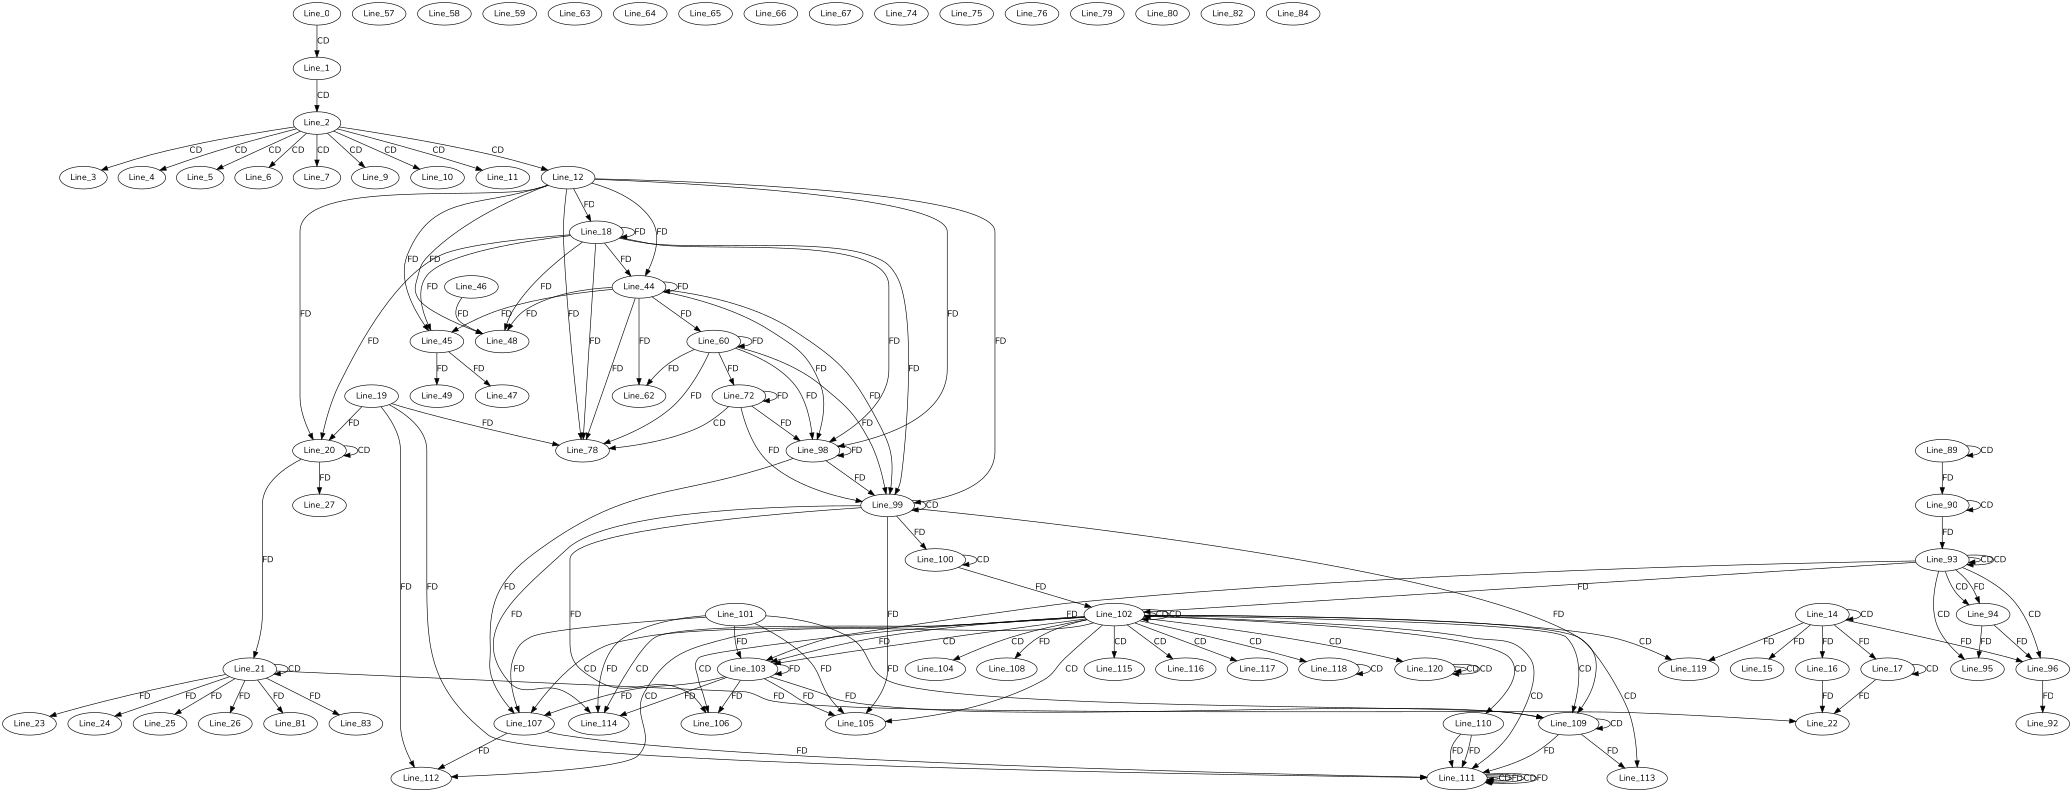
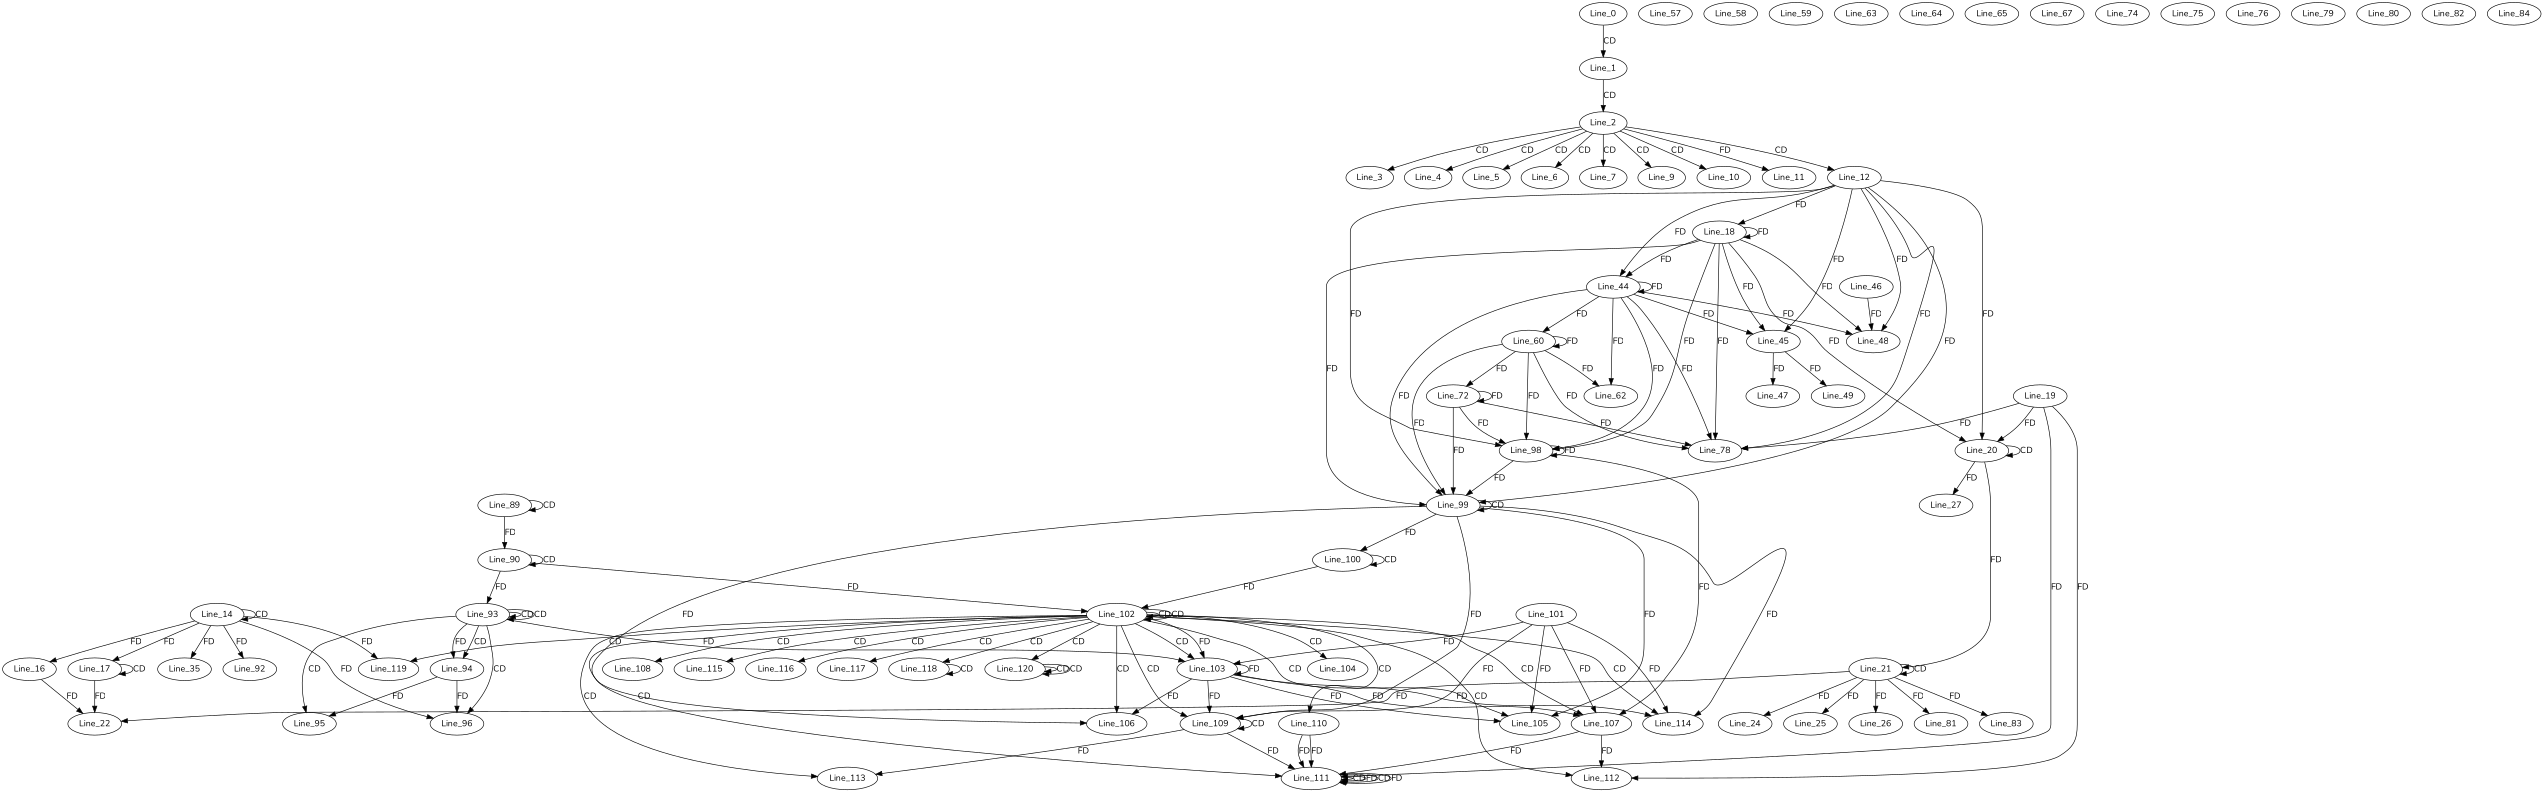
(771, 14) -> none
(439, 150) -> (1725, 150)
(720, 423) -> (1606, 423)
(1533, 587) -> (806, 587)
(1045, 642) -> (784, 642)
(1757, 669) -> (185, 669)
(2043, 693) -> (232, 639)
(29, 724) -> none
